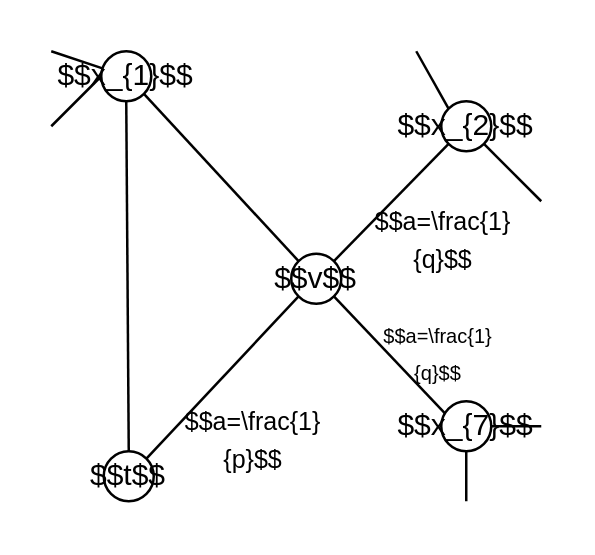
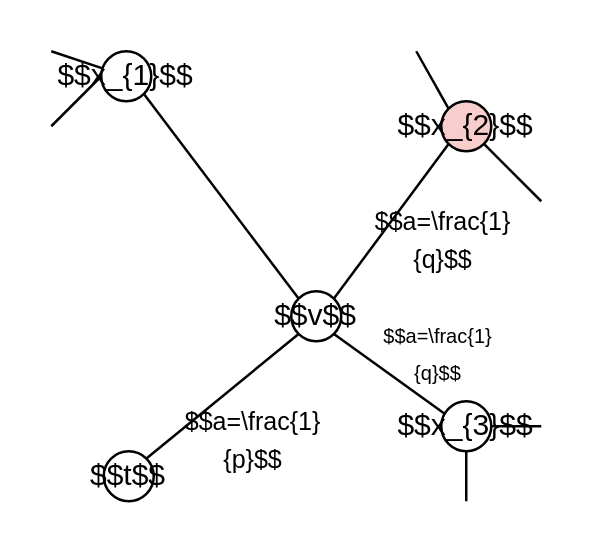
(466, 126) -> (466, 126)
(128, 276) -> none
(316, 279) -> (316, 316)
(466, 426) -> (466, 426)
